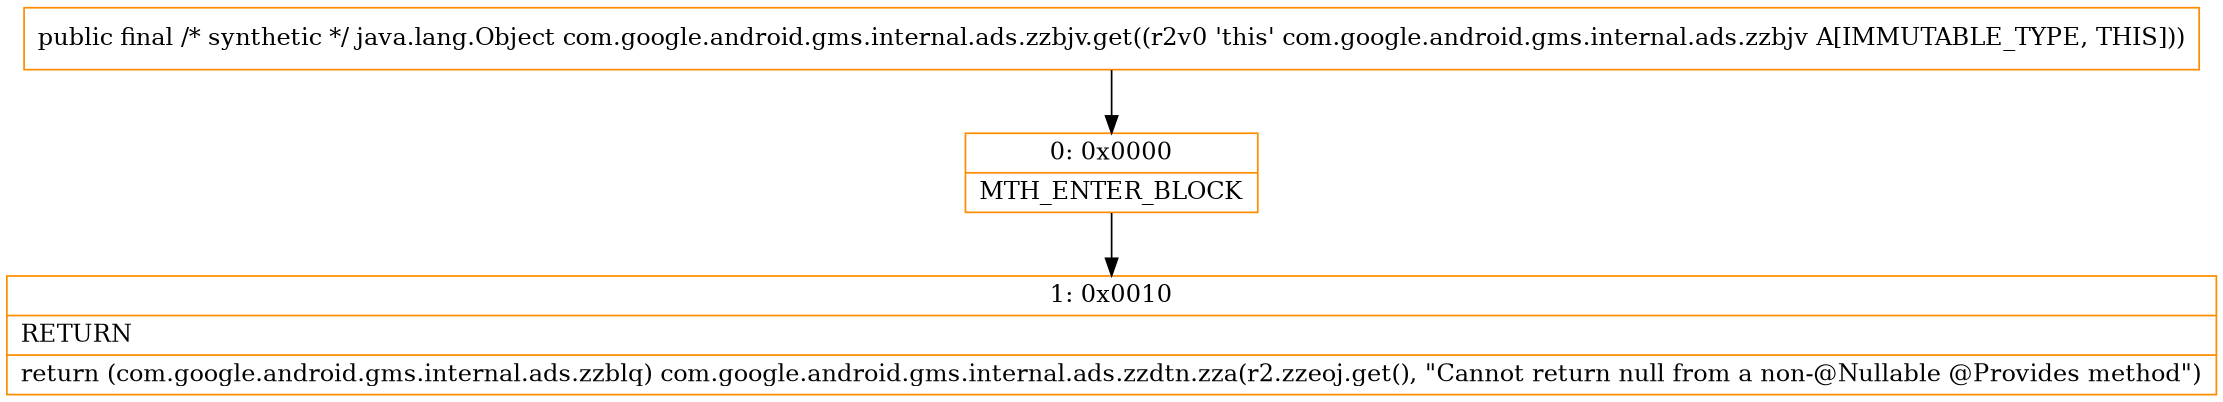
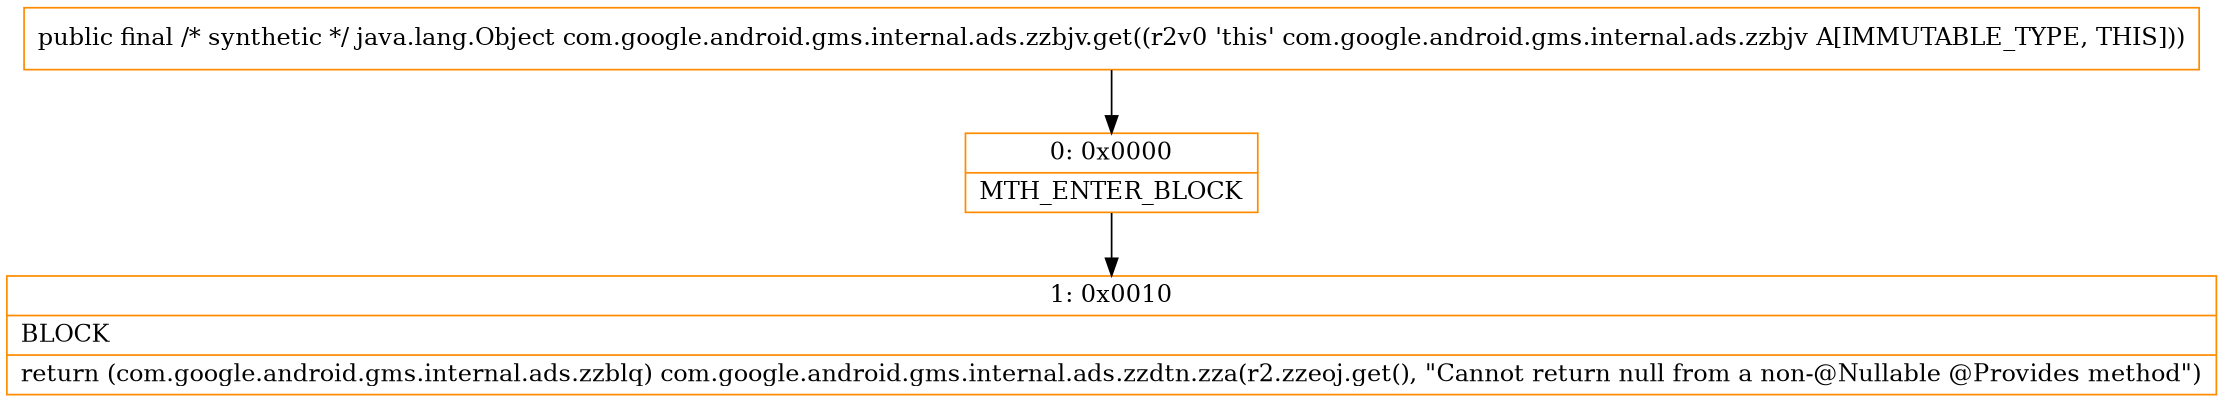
(77, 334) -> (65, 334)
